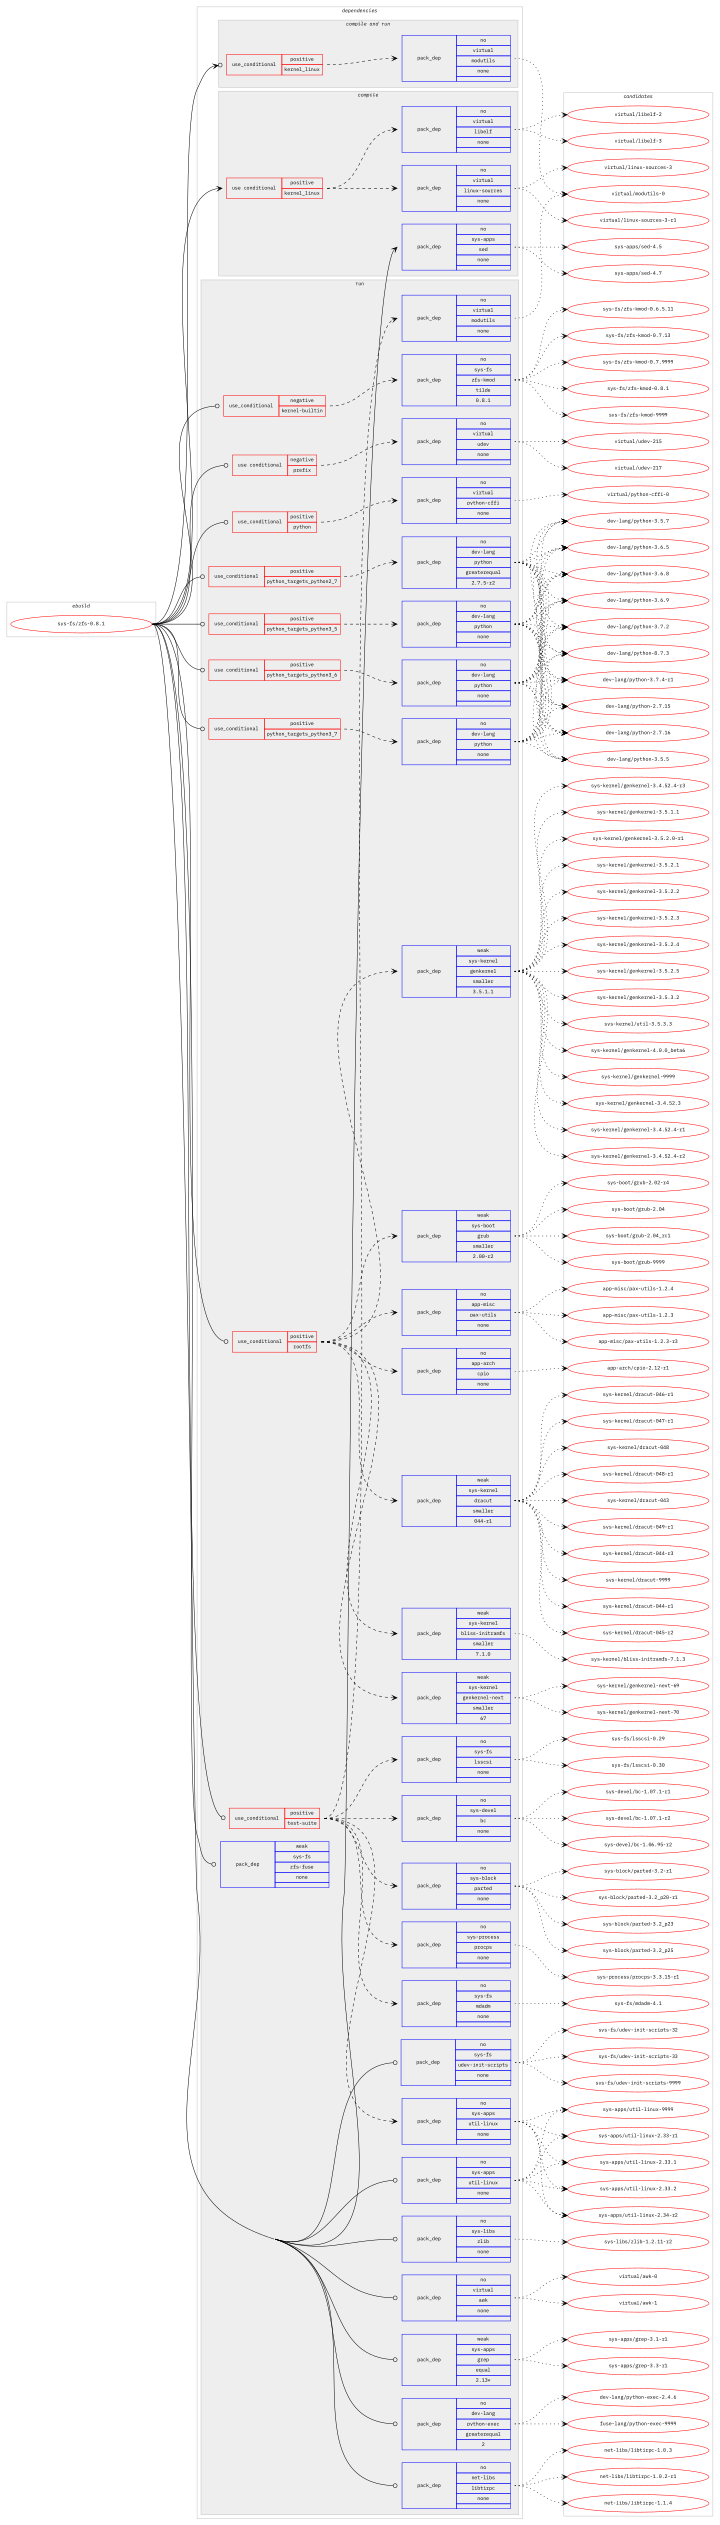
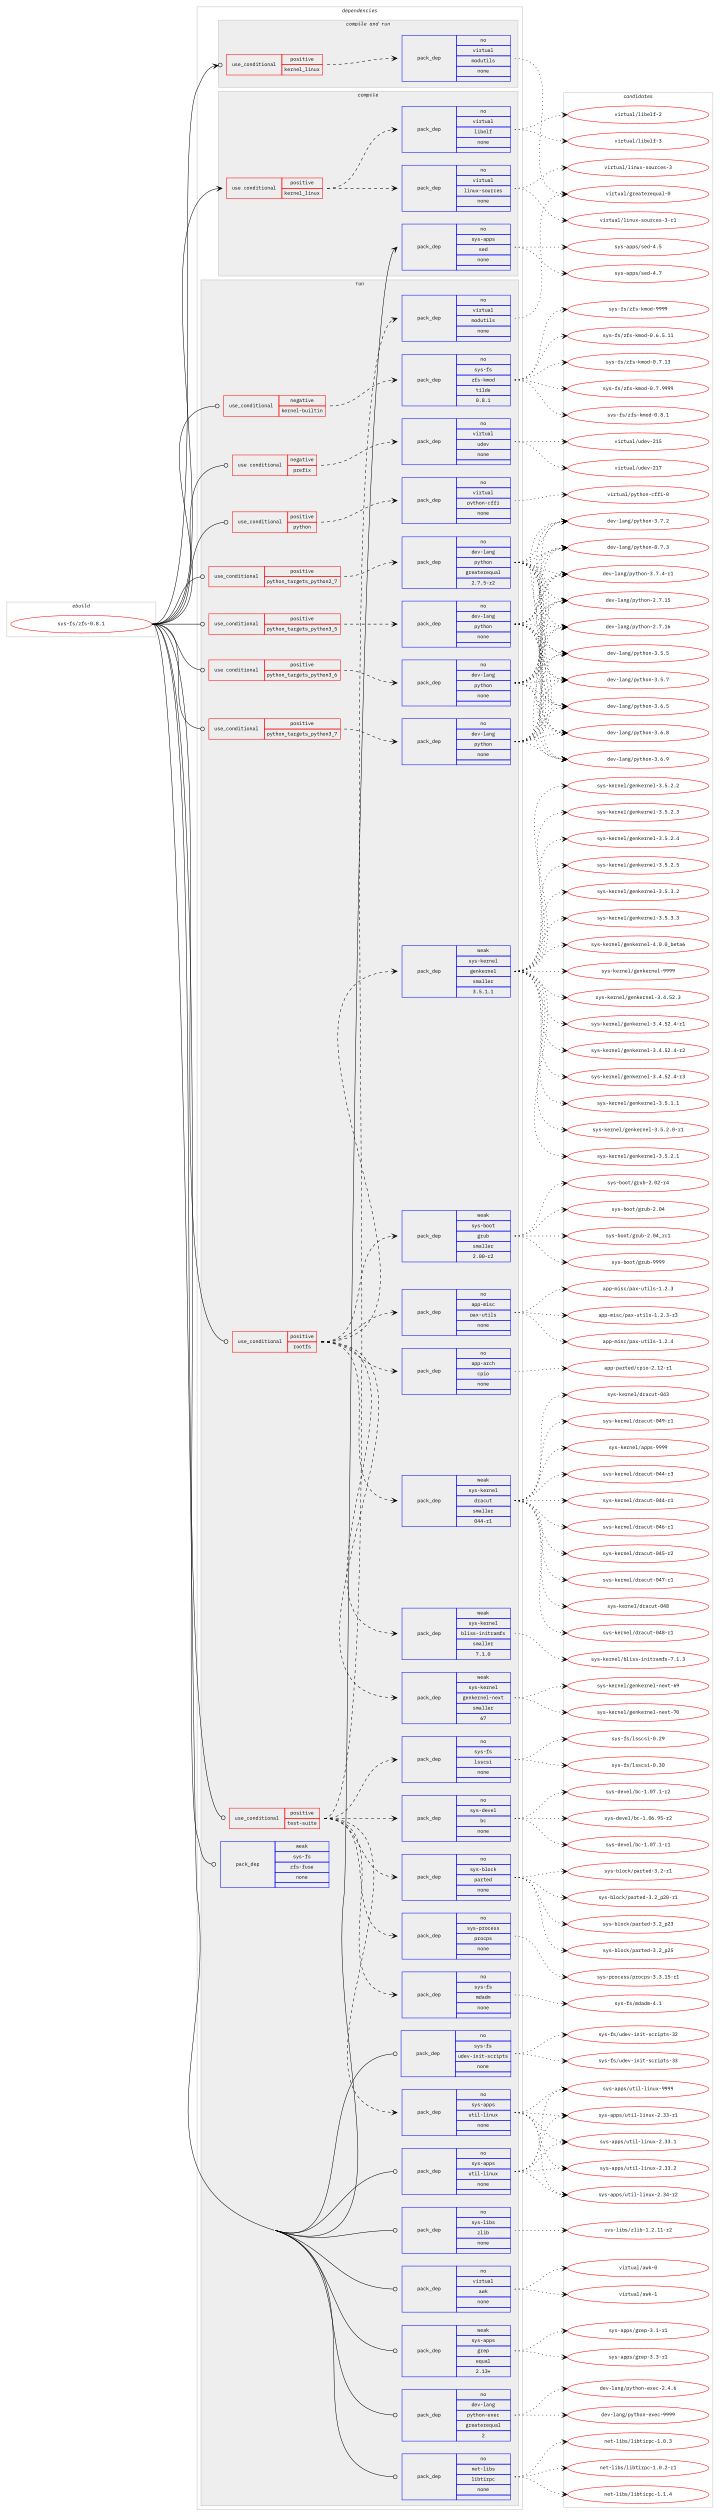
(638, 194) -> (638, 194)
(638, 1024) -> (638, 918)
(638, 1368) -> (638, 1368)
(638, 1580) -> (638, 1448)
(638, 2083) -> none
(638, 2424) -> (638, 2415)
